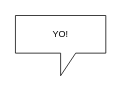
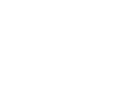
(60, 45) -> none
